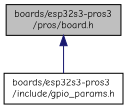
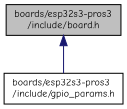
(64, 20) -> (64, 20)
